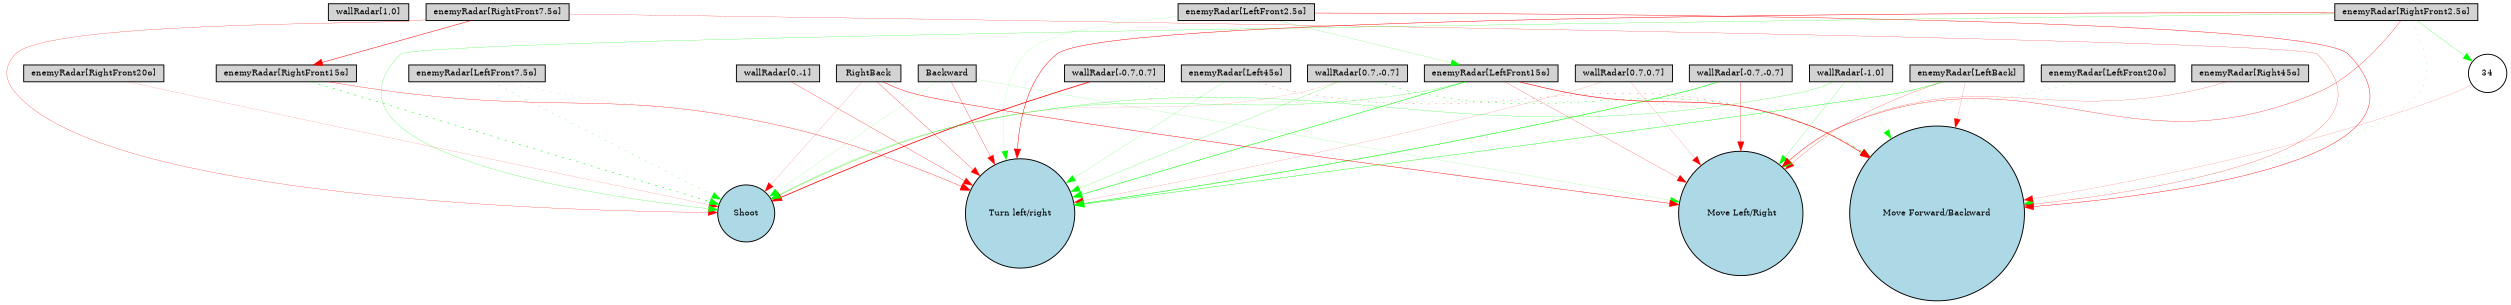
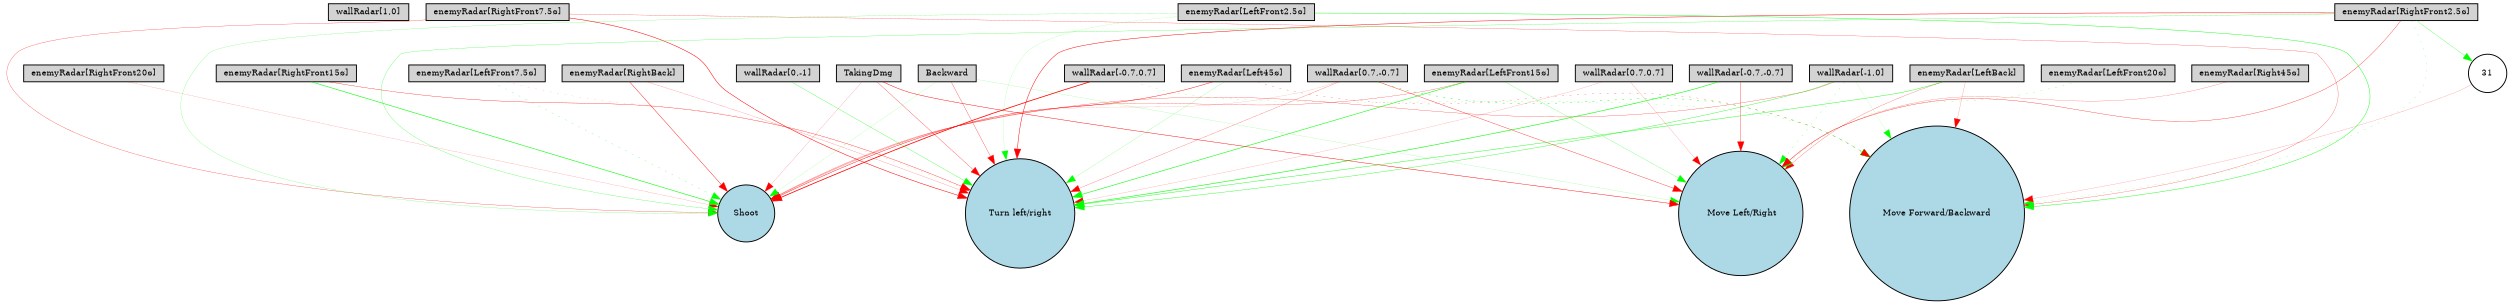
(2041, 24) -> (2041, 24)
(397, 41) -> (758, 111)
(1364, 42) -> (383, 31)
none -> (623, 73)
(869, 73) -> (869, 73)
(2488, 73) -> (2488, 73)
(1694, 102) -> none
(1116, 104) -> (1116, 104)
(1408, 109) -> (1408, 109)
none -> (991, 118)
(1815, 119) -> (1815, 119)
(1592, 130) -> (1592, 130)
(878, 131) -> (878, 131)
(1209, 135) -> (1209, 135)
none -> (1526, 135)
(511, 142) -> (511, 142)
none -> (1367, 174)
